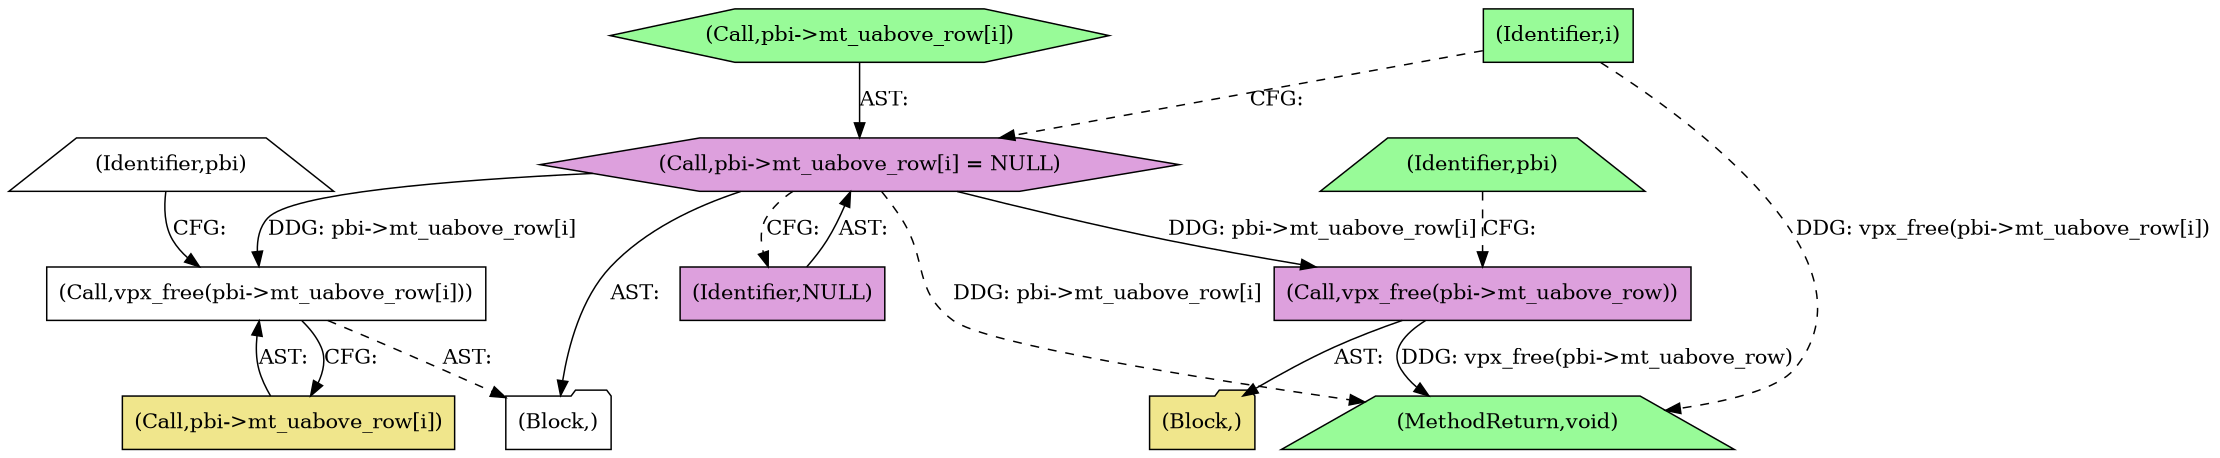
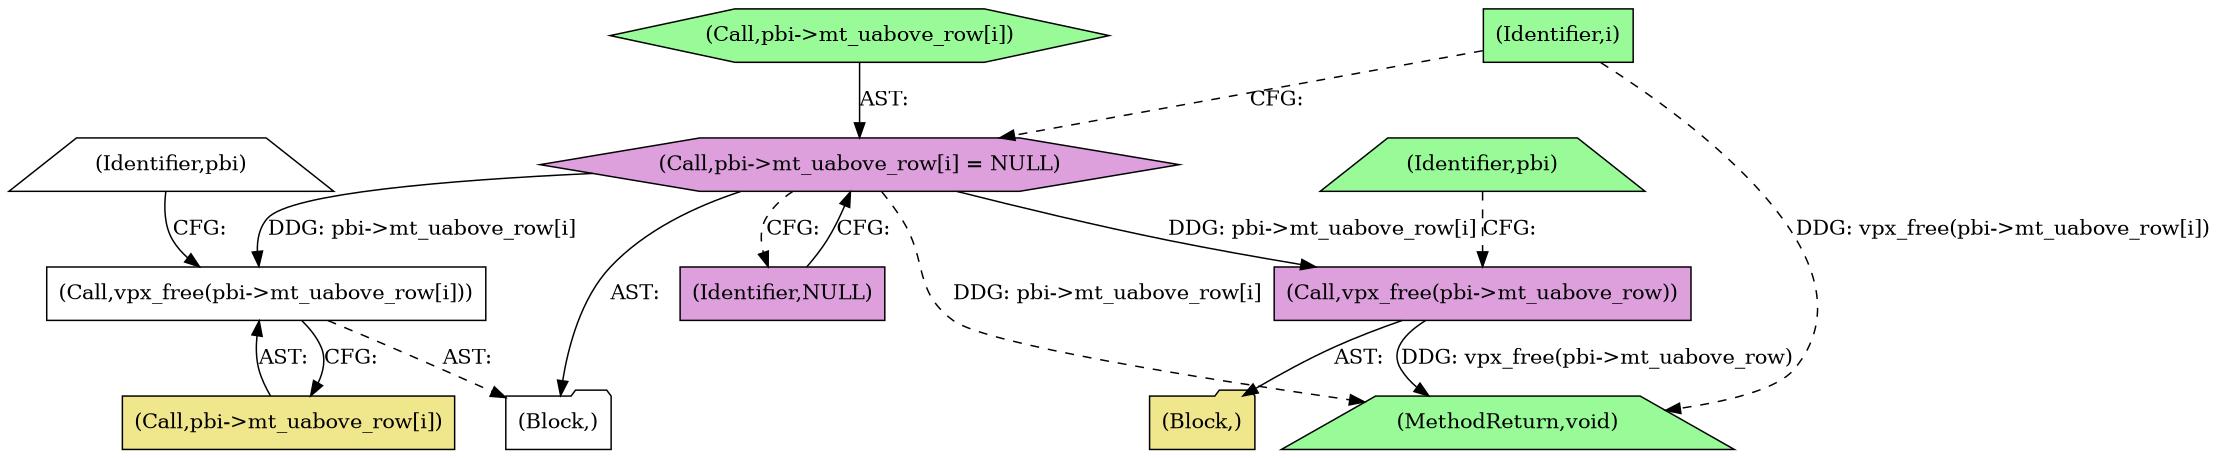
(867, 229) -> (867, 229)
